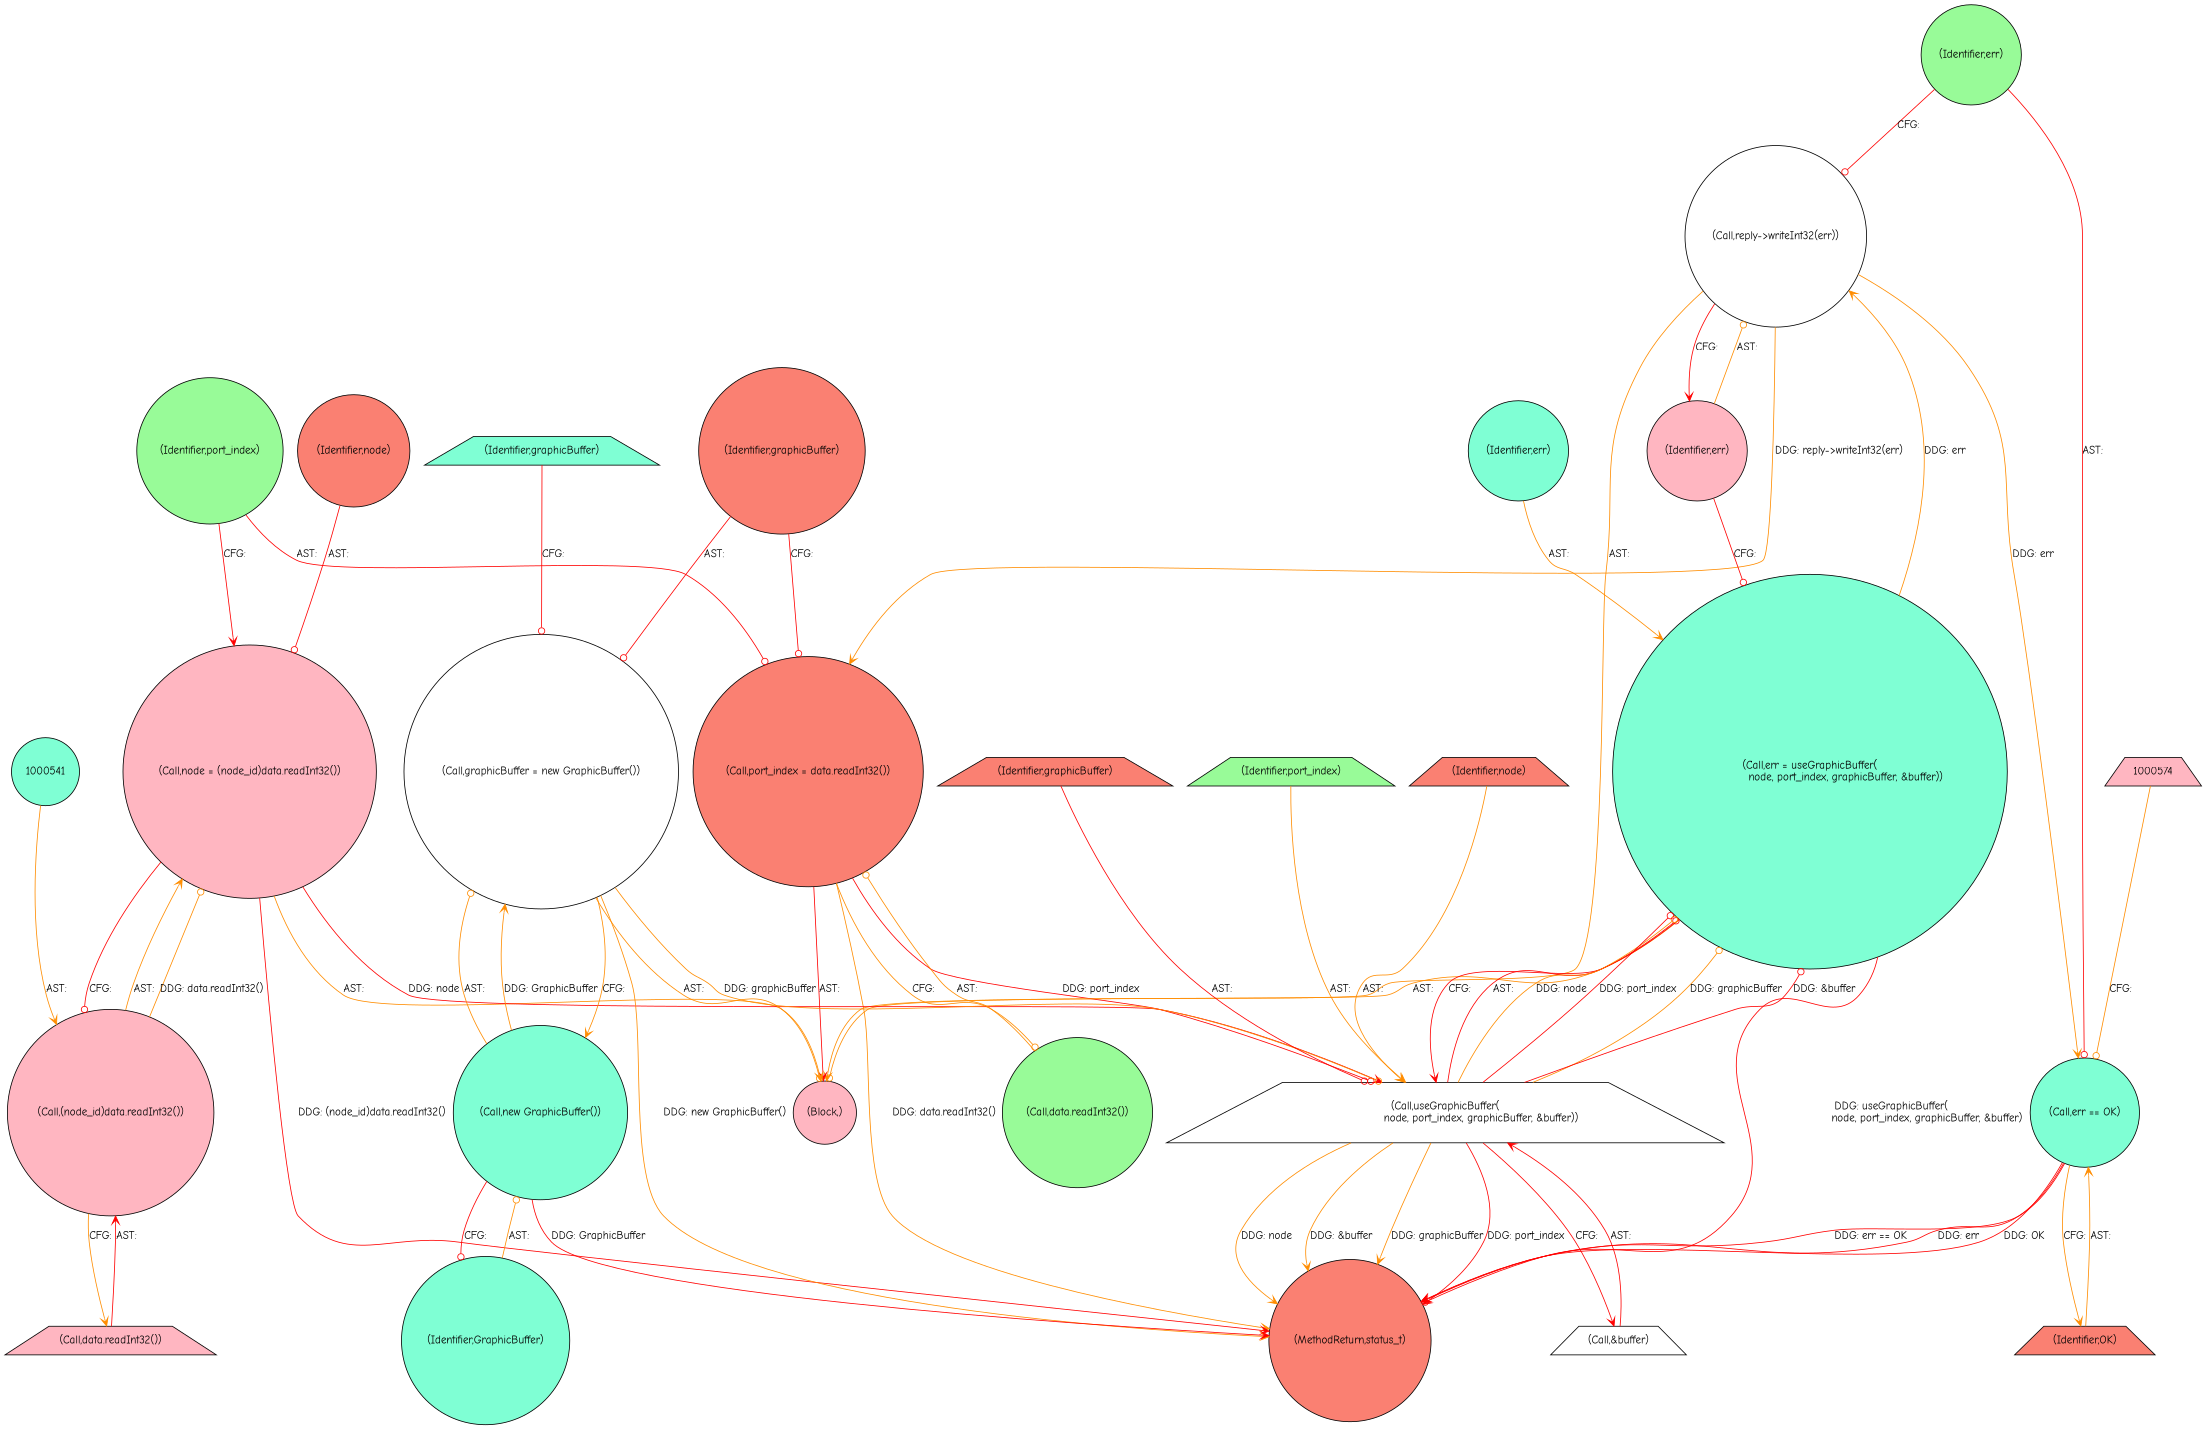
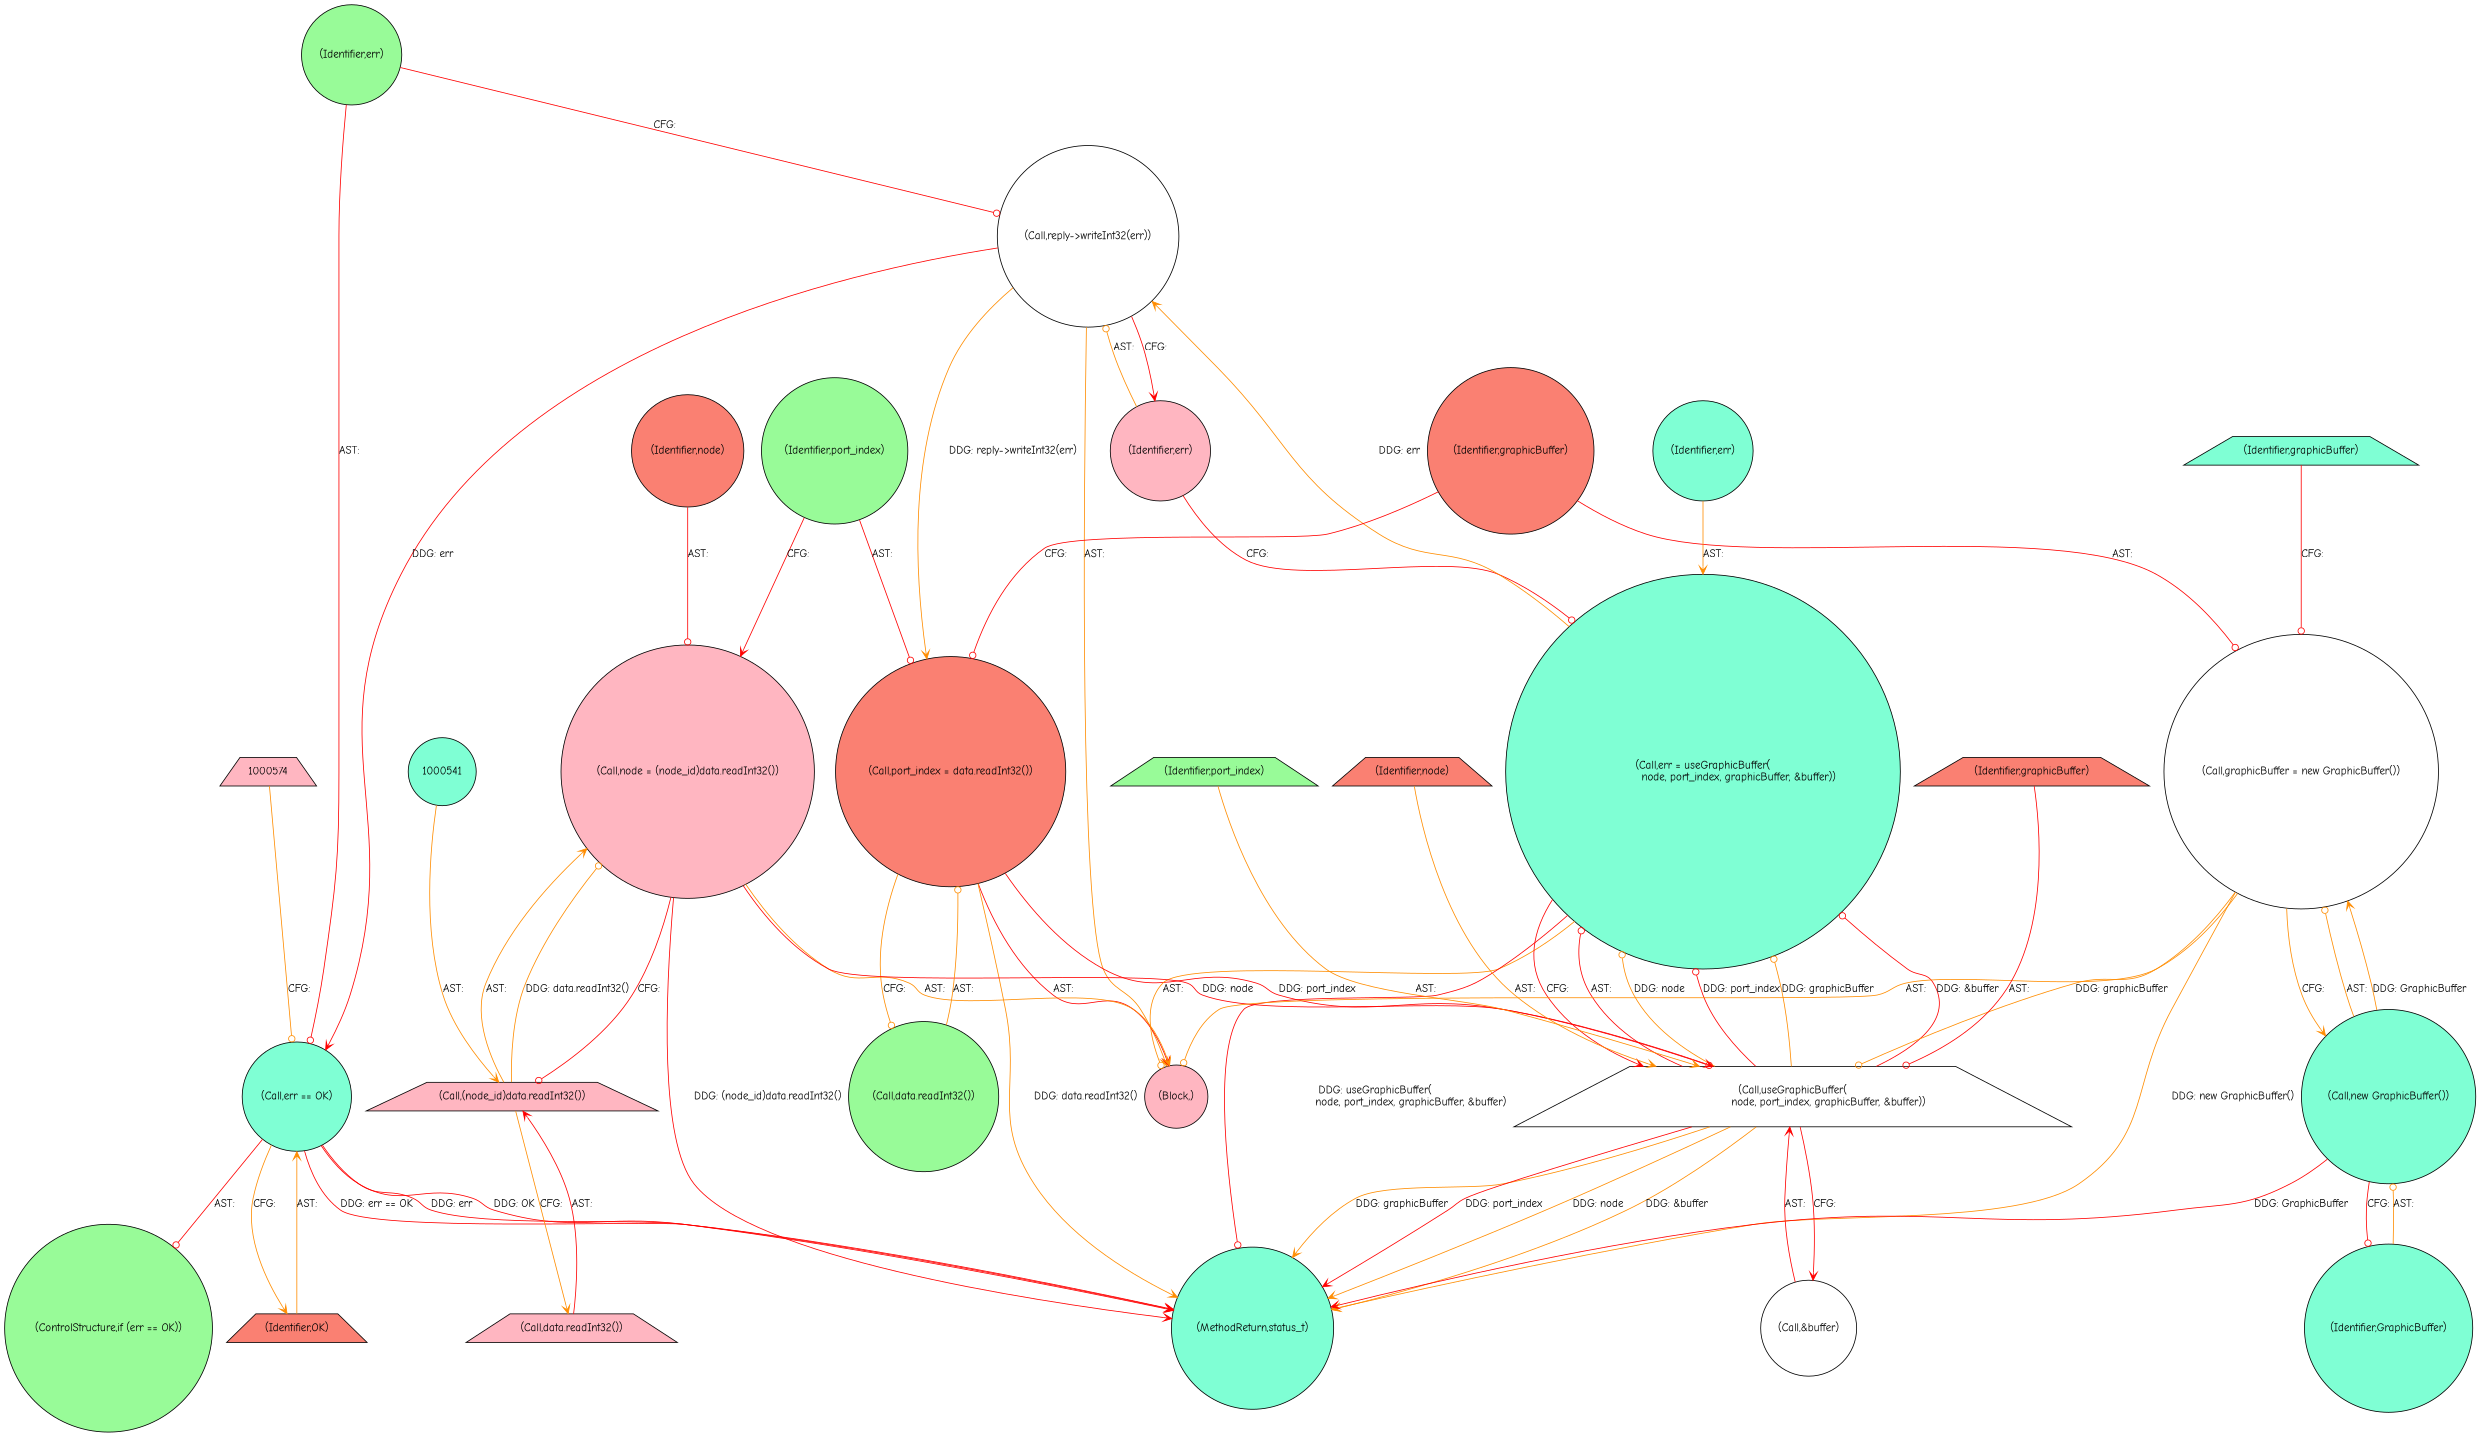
(2023, 633) -> (466, 484)
(111, 1113) -> (512, 1097)
none -> (109, 1328)
(1350, 1341) -> (1253, 1328)
(1619, 1341) -> (1809, 1328)
